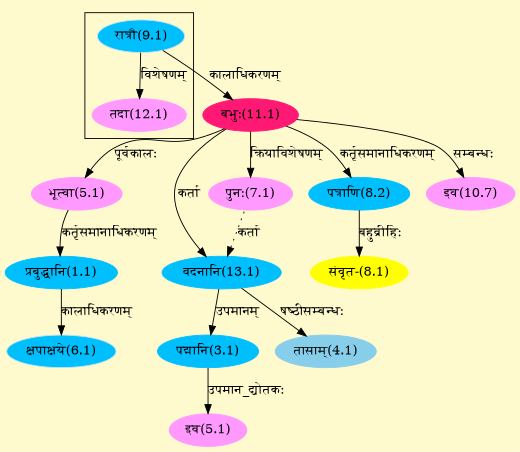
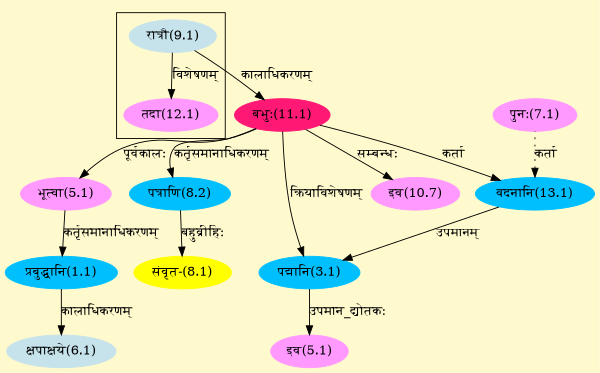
(141, 36) -> (173, 36)
(251, 150) -> (287, 190)
(61, 351) -> (61, 351)
(326, 351) -> none
